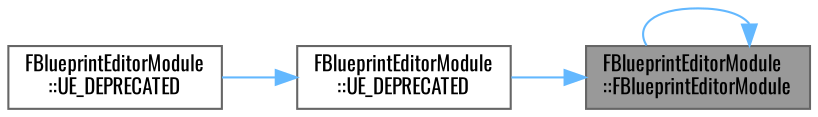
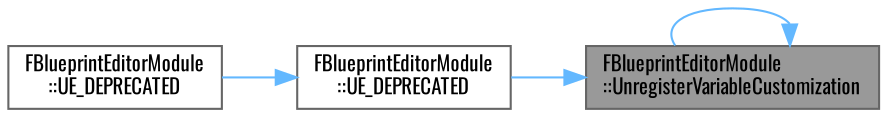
(698, 77) -> (733, 77)
